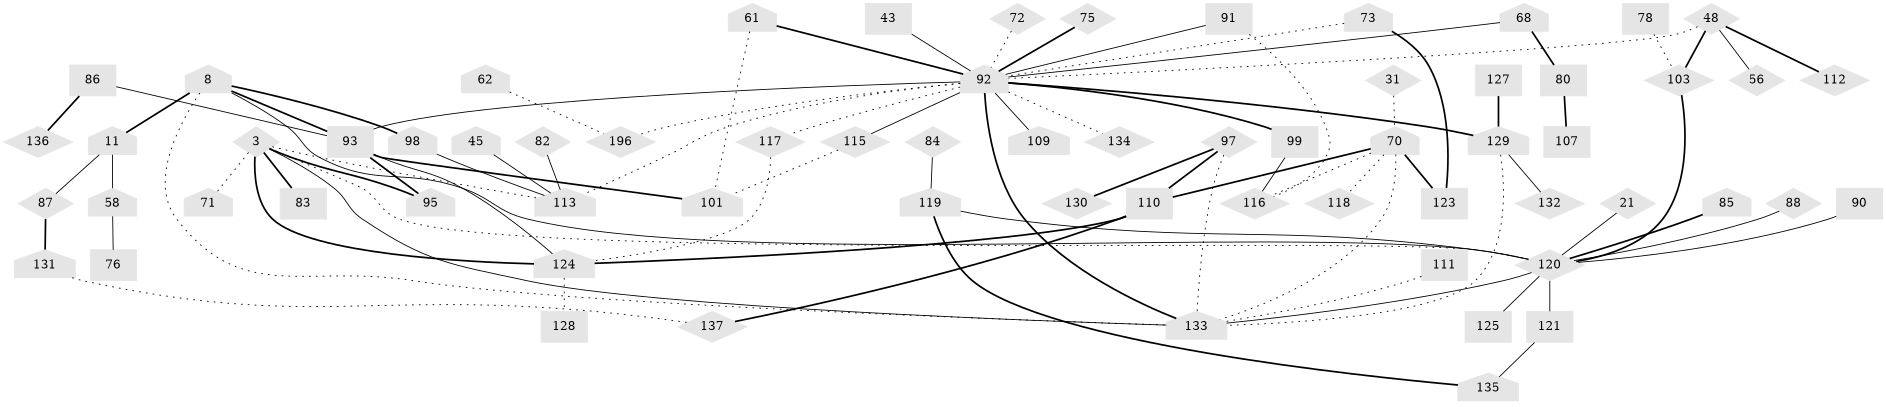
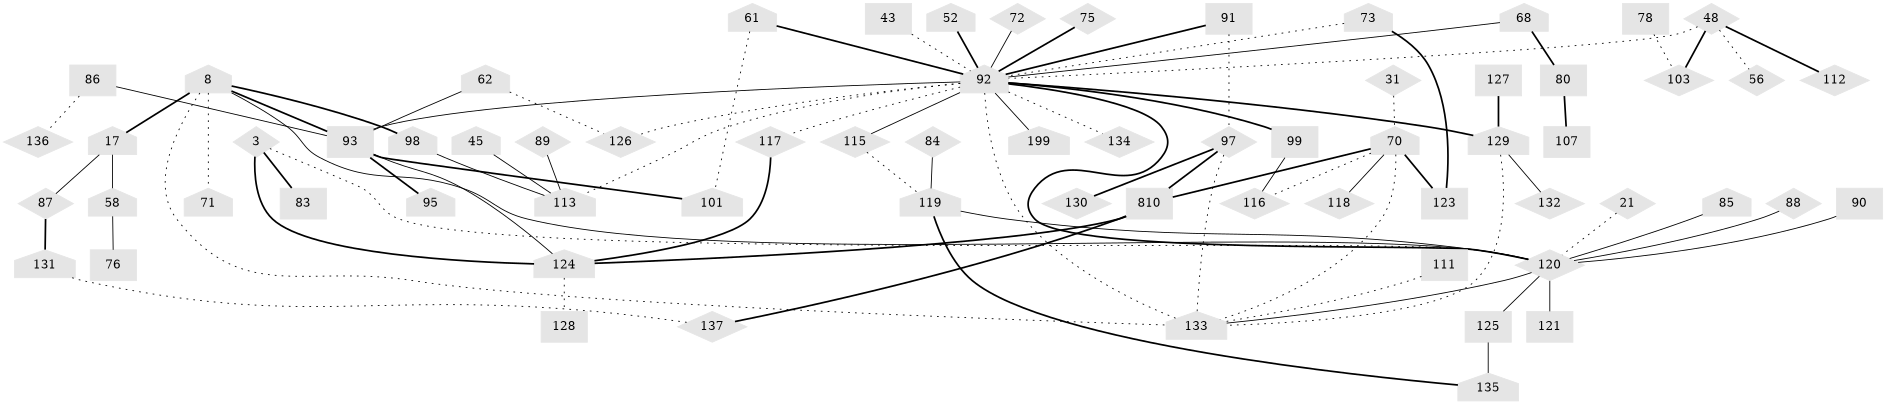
none -> (951, 19)
(1001, 49) -> (1001, 49)
(1106, 50) -> (1106, 50)
(1734, 50) -> (1734, 50)
(941, 53) -> (941, 53)
none -> (417, 111)
(64, 113) -> (64, 113)
(1323, 121) -> (1229, 80)
(113, 142) -> (113, 142)
(543, 142) -> (543, 142)
(621, 142) -> (621, 142)
(1039, 142) -> (1039, 142)
(371, 168) -> none
(233, 172) -> (208, 140)
(338, 172) -> none
(785, 172) -> (892, 172)
(1367, 173) -> (1367, 173)
(1149, 204) -> (1149, 204)
(1671, 206) -> (1097, 236)
(723, 234) -> (723, 234)
(1589, 234) -> (1589, 234)
(1623, 242) -> (1637, 238)
(1059, 253) -> (1059, 253)
(629, 295) -> none
(1517, 360) -> (1488, 358)
